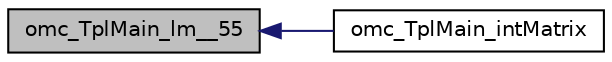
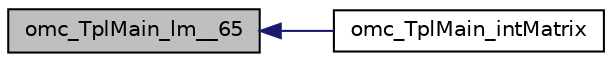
(134, 31) -> (134, 31)
